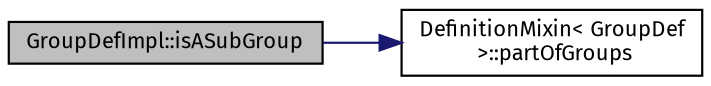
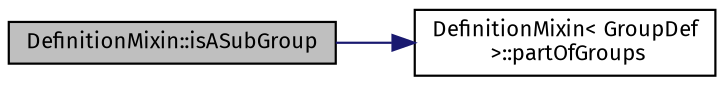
(166, 43) -> (172, 43)
